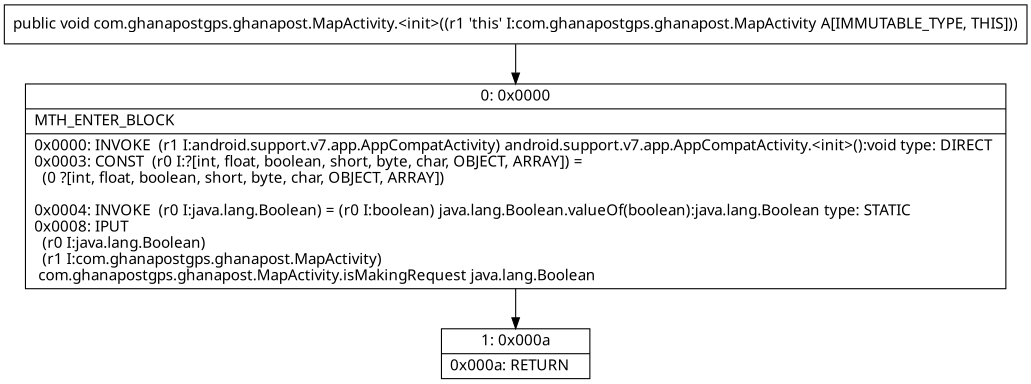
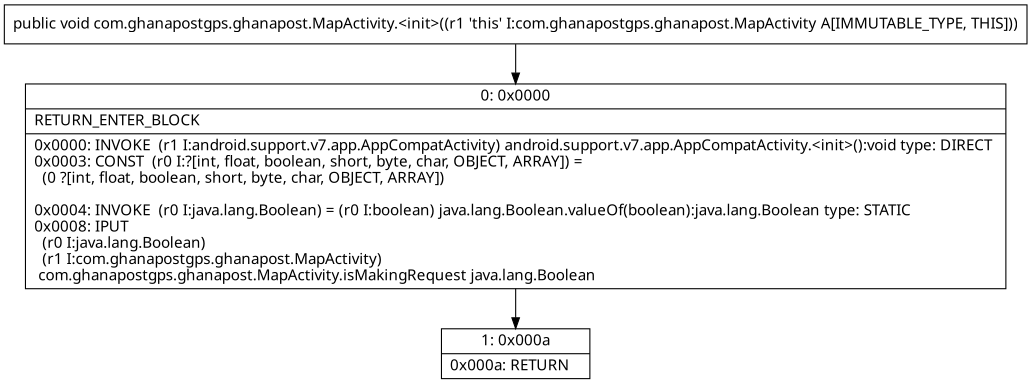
(105, 121) -> (118, 121)
